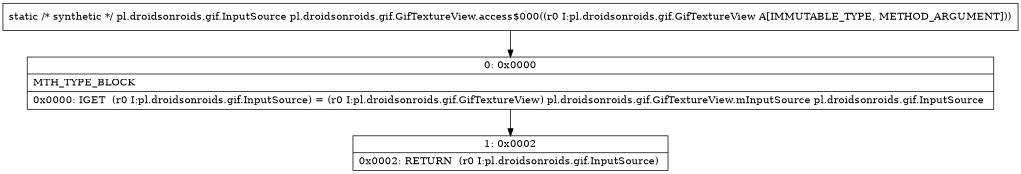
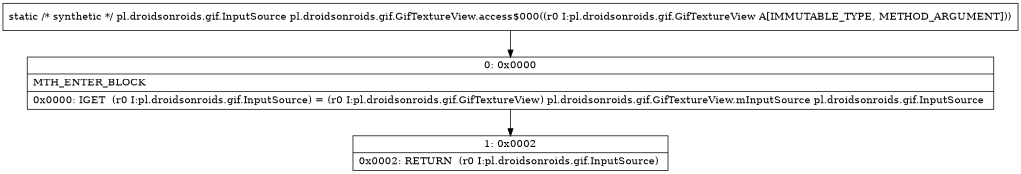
(84, 82) -> (90, 82)
